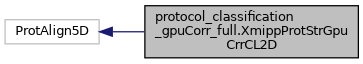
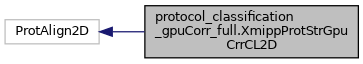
(52, 32) -> (52, 32)
